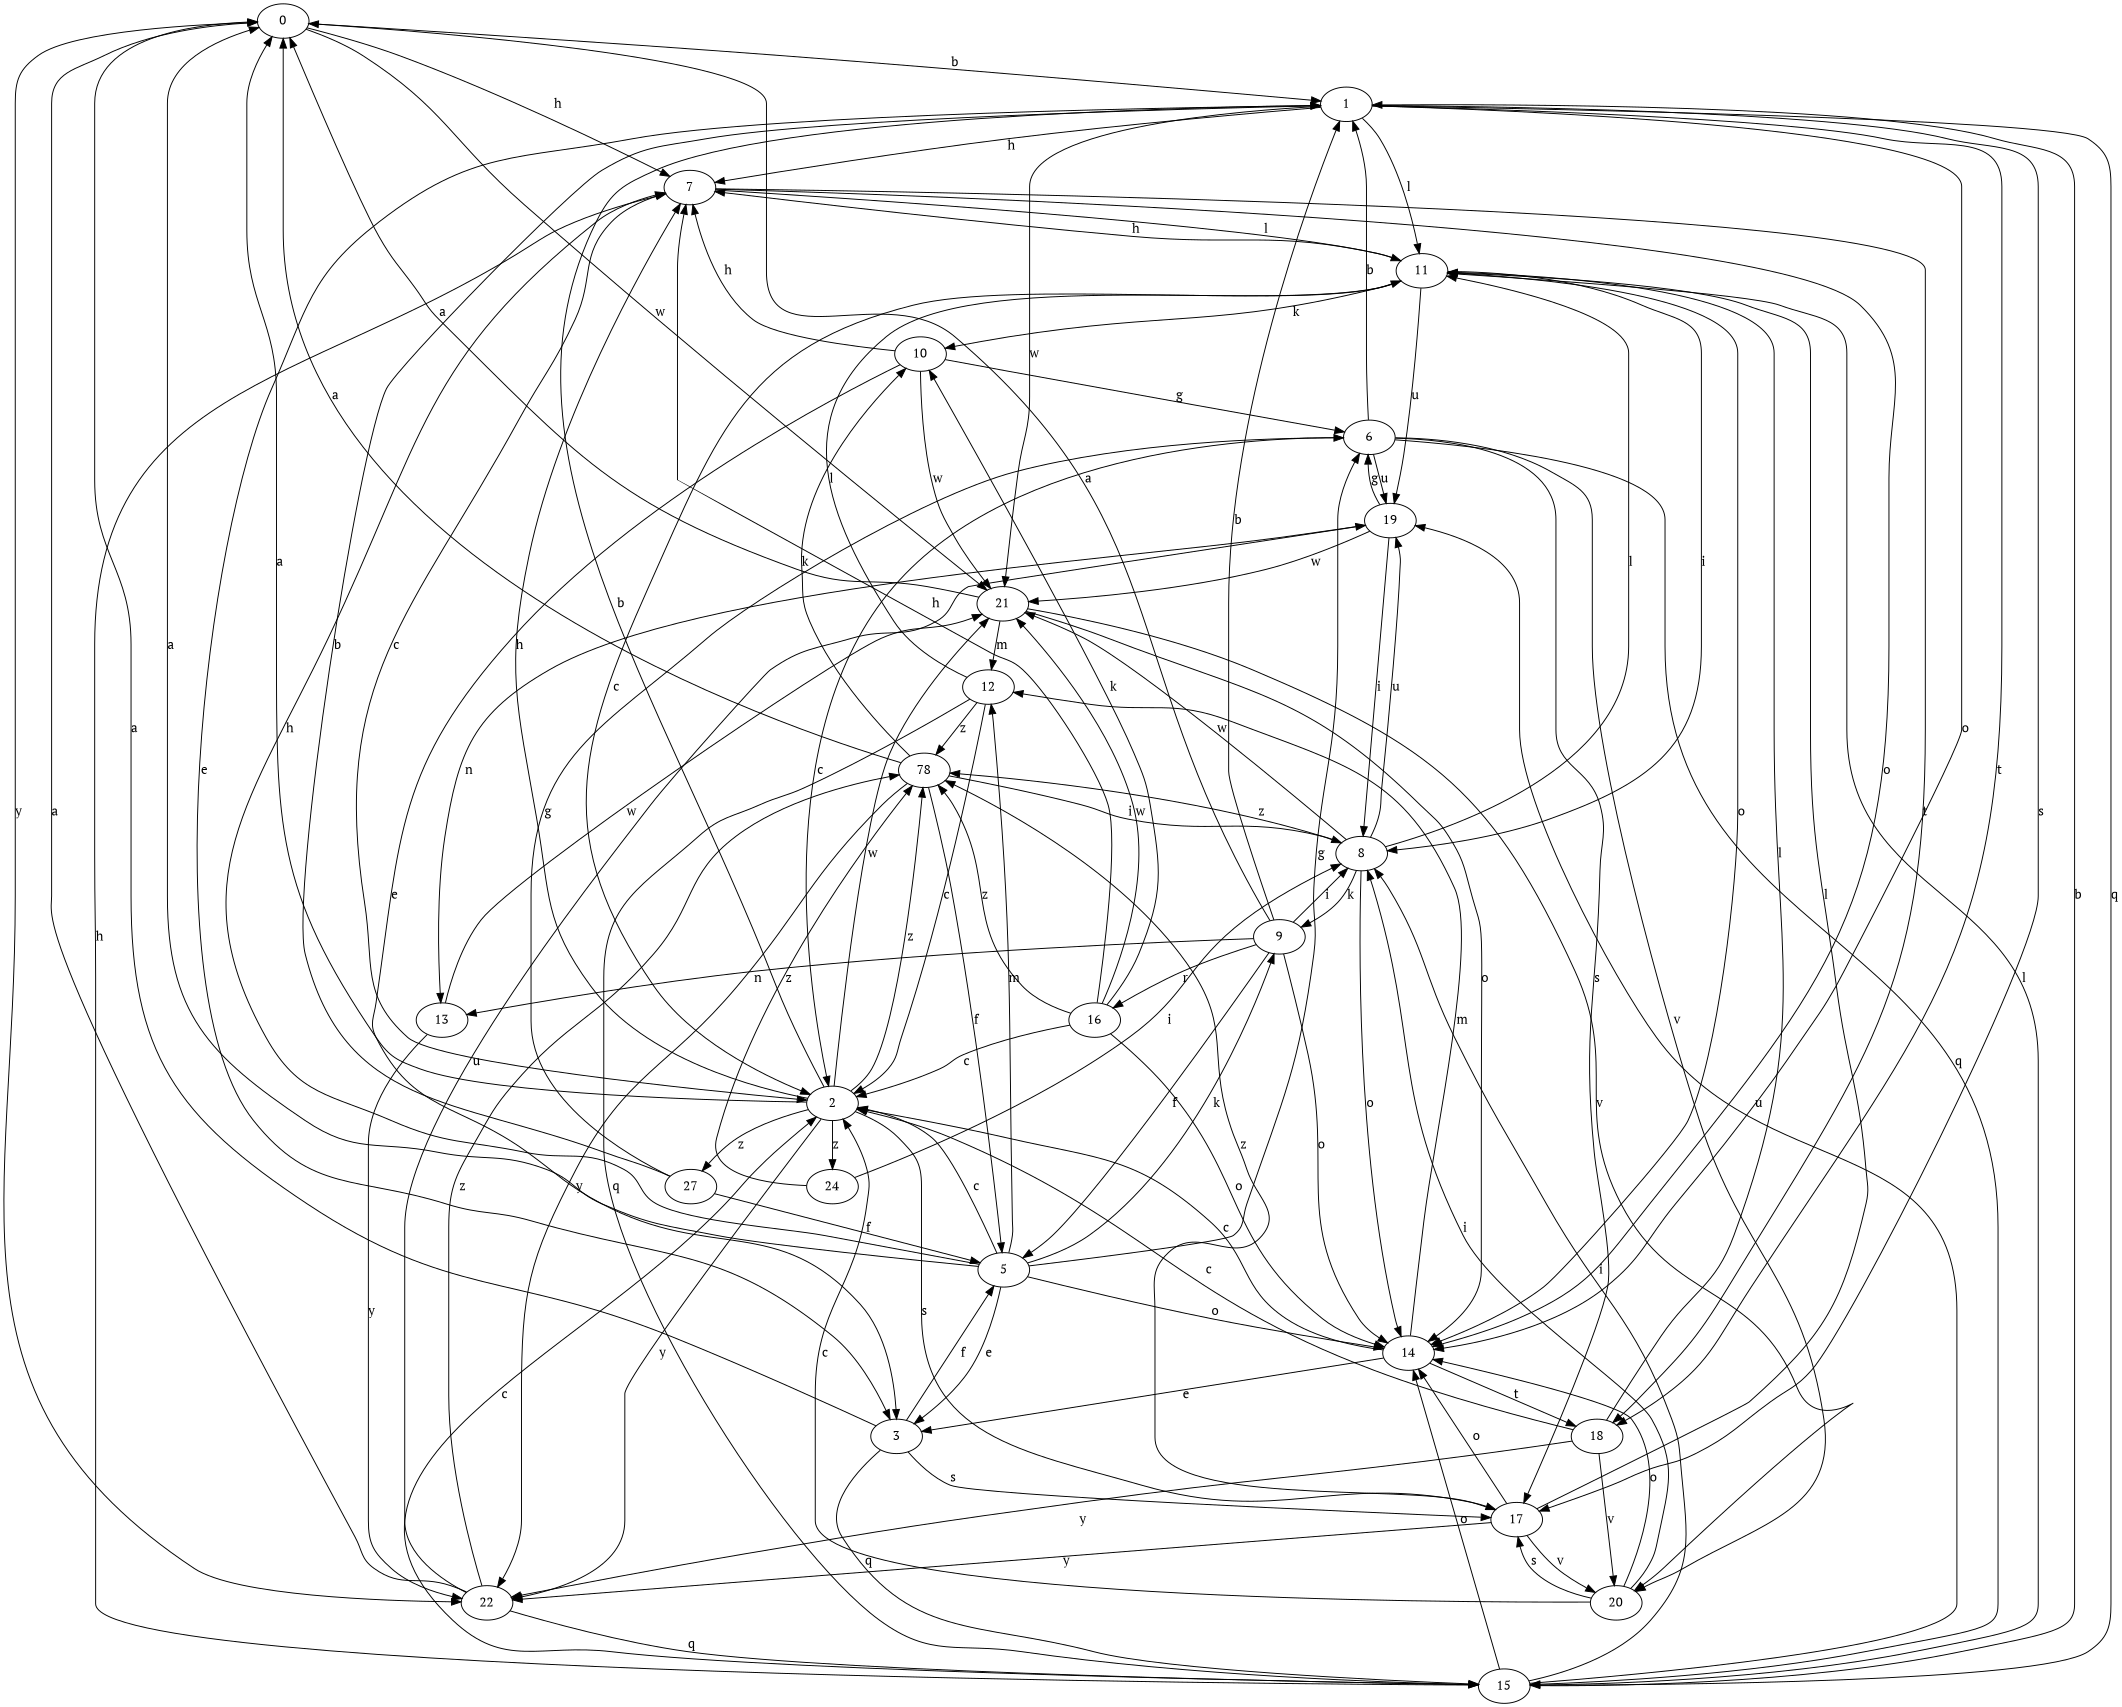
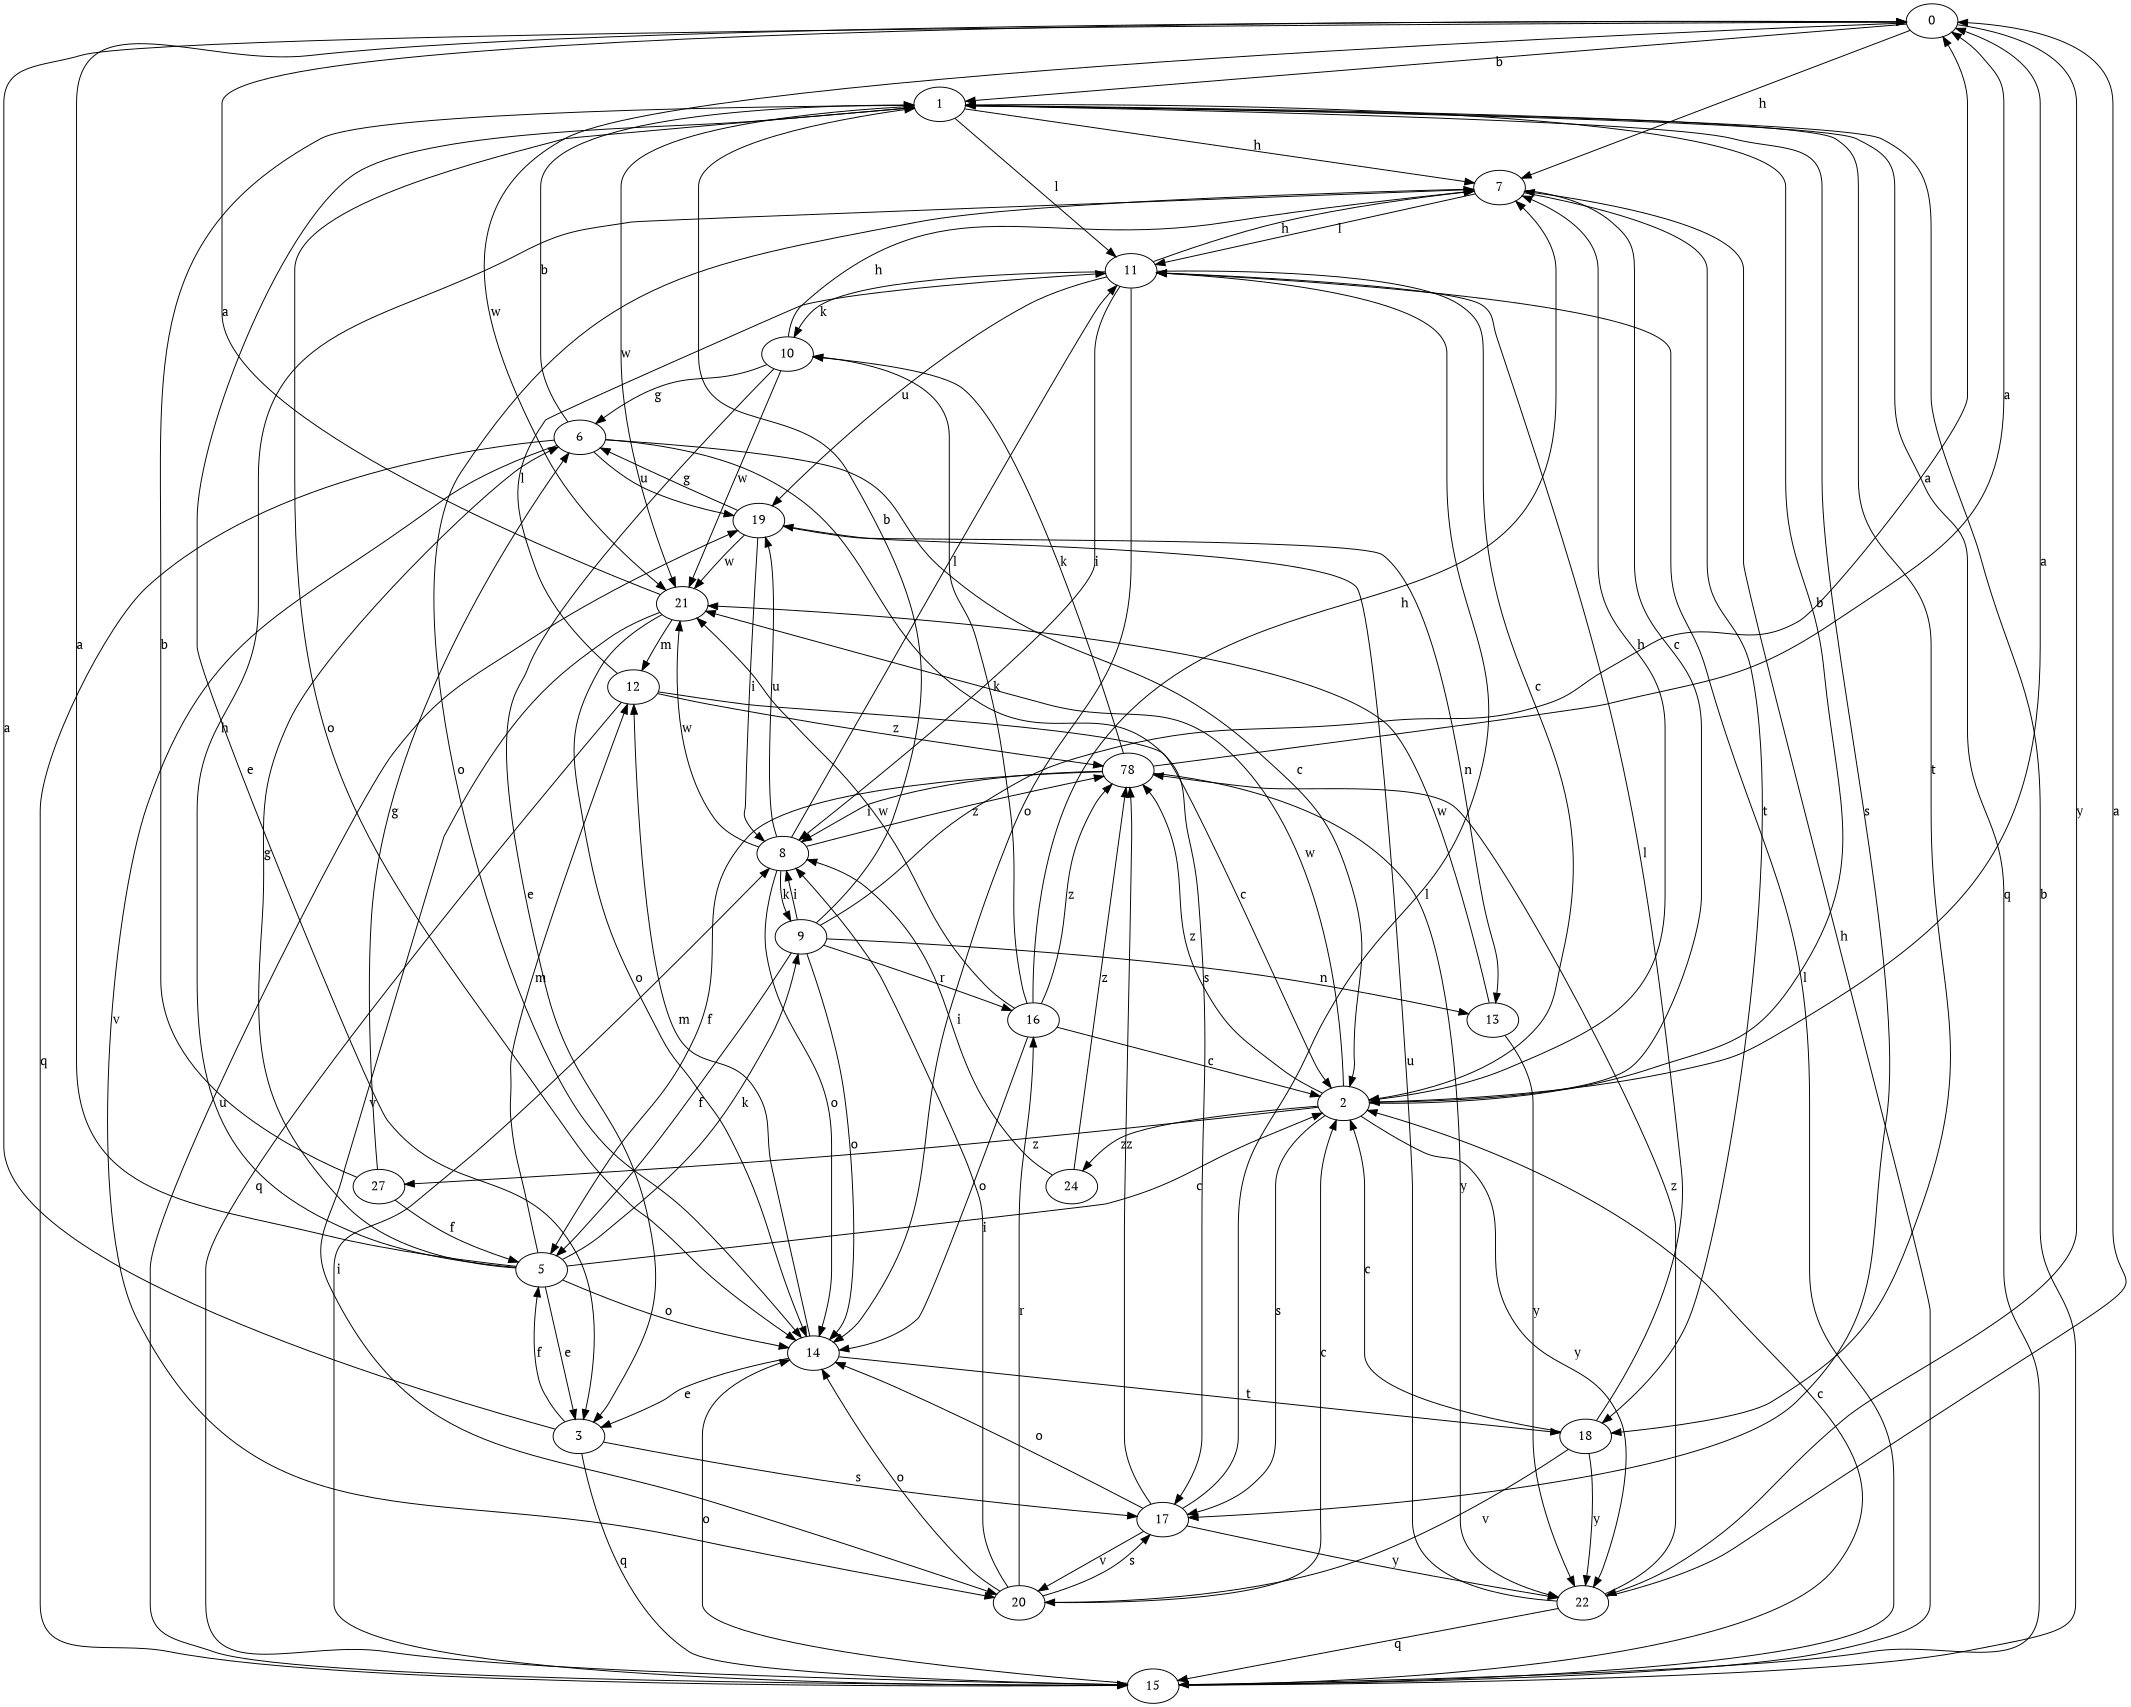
(1167, 1188) -> none
none -> (1019, 1316)
